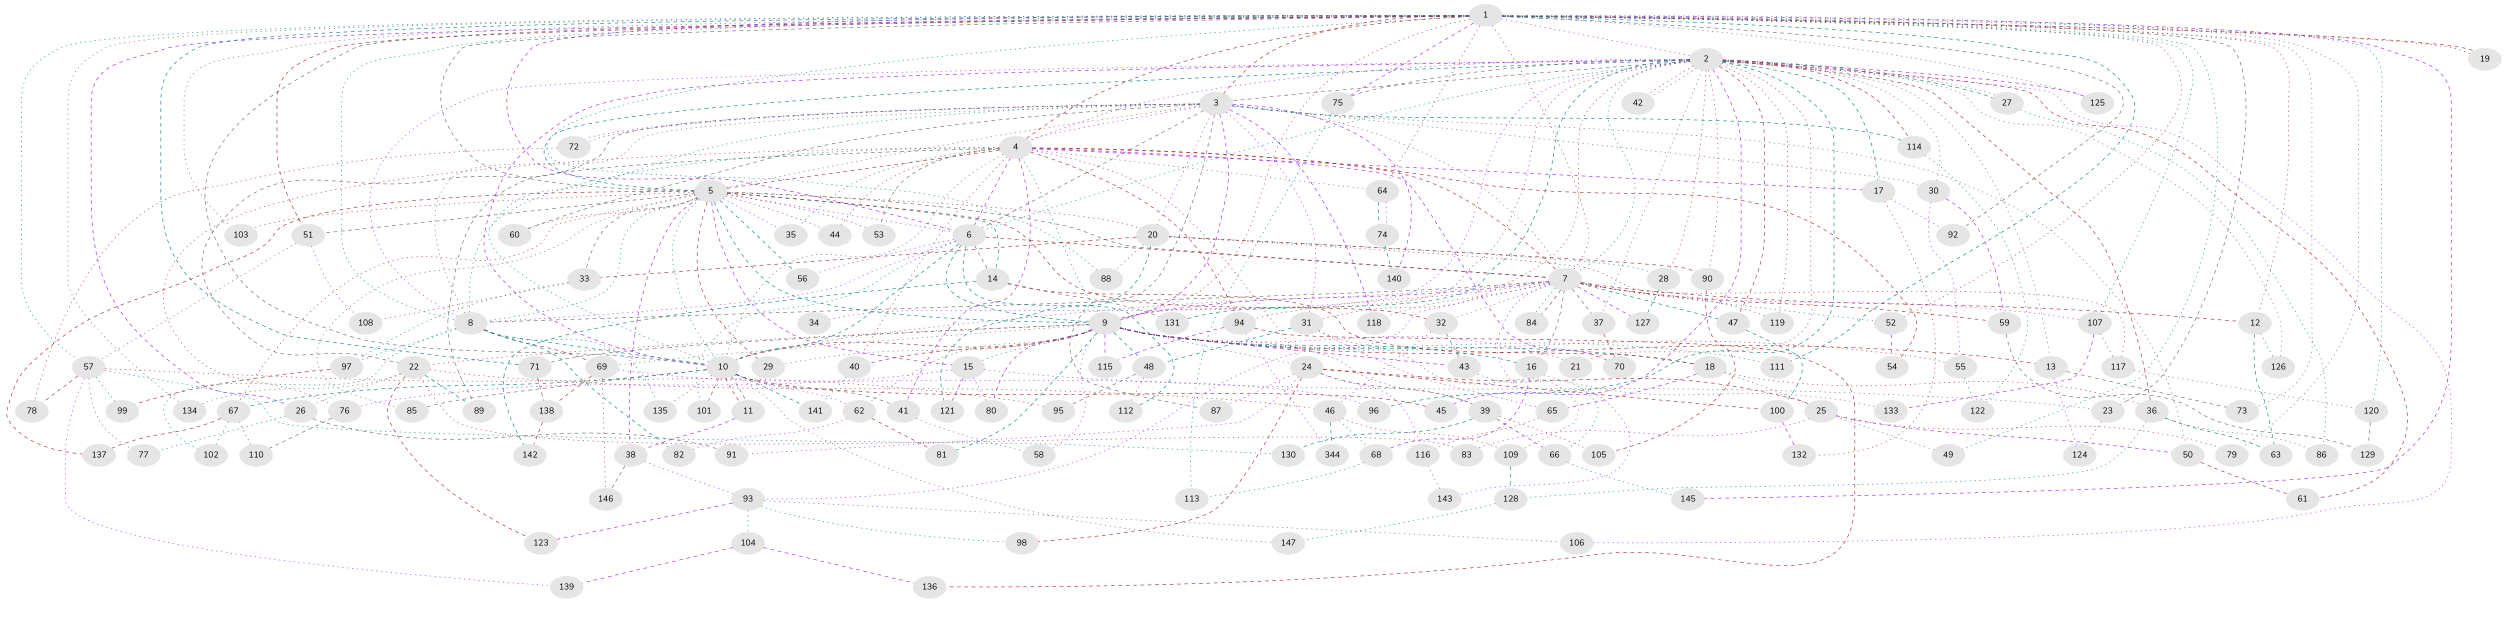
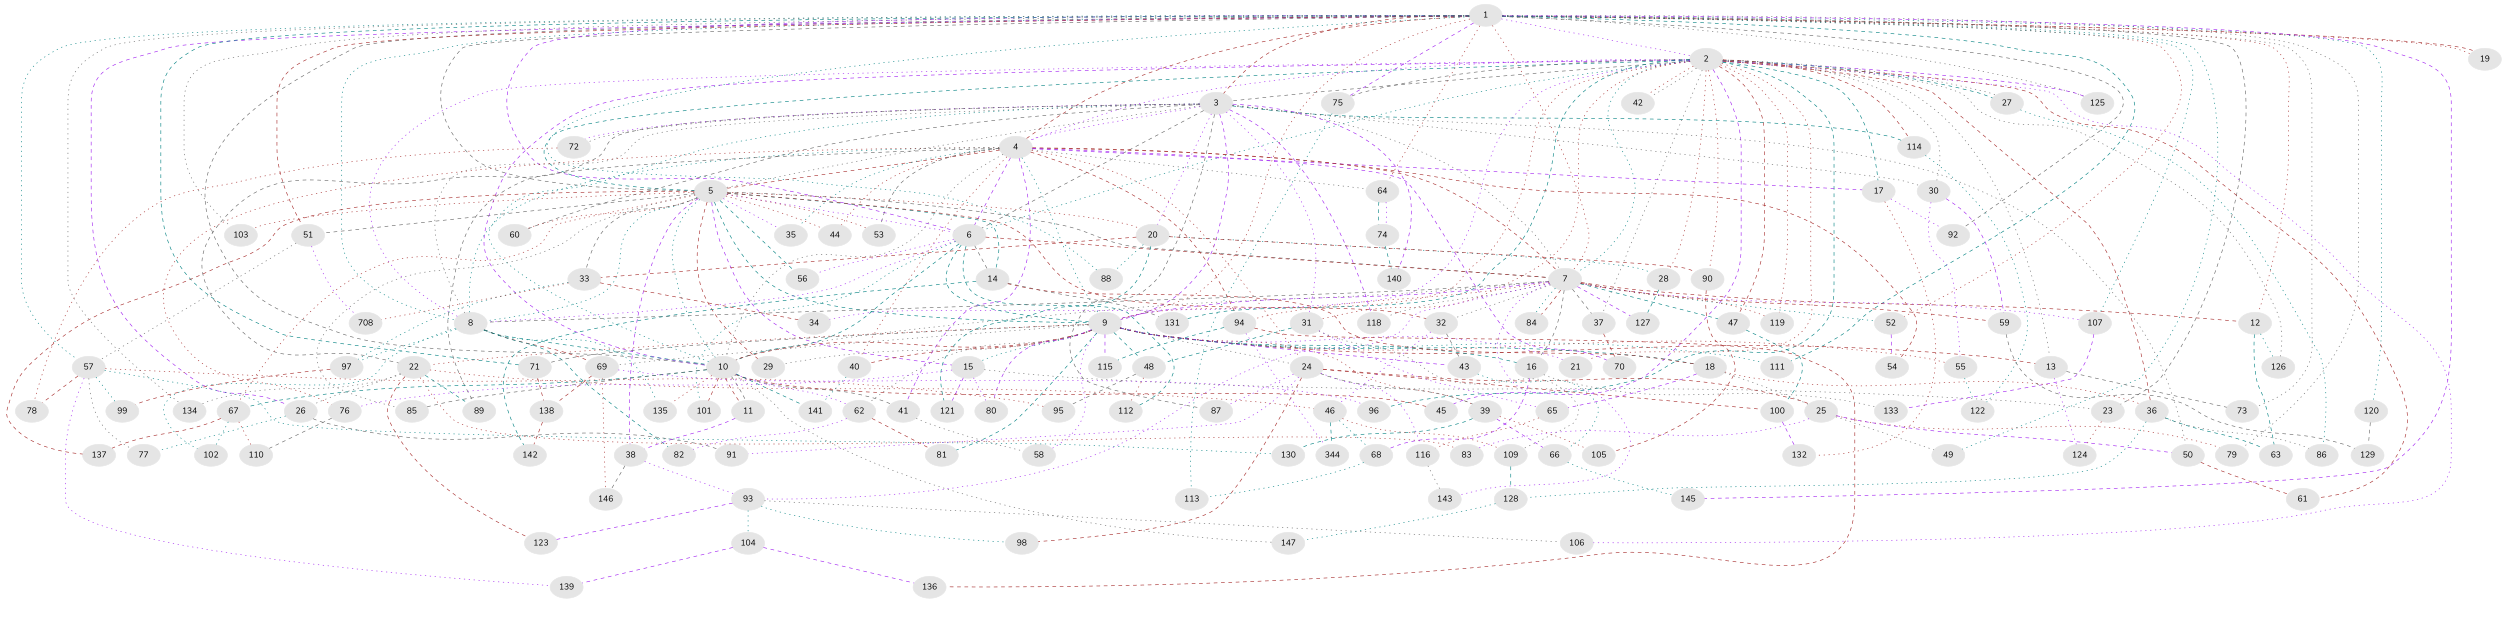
none -> (699, 301)
(366, 323) -> (366, 323)
(1168, 343) -> (1168, 343)
(2118, 367) -> none
